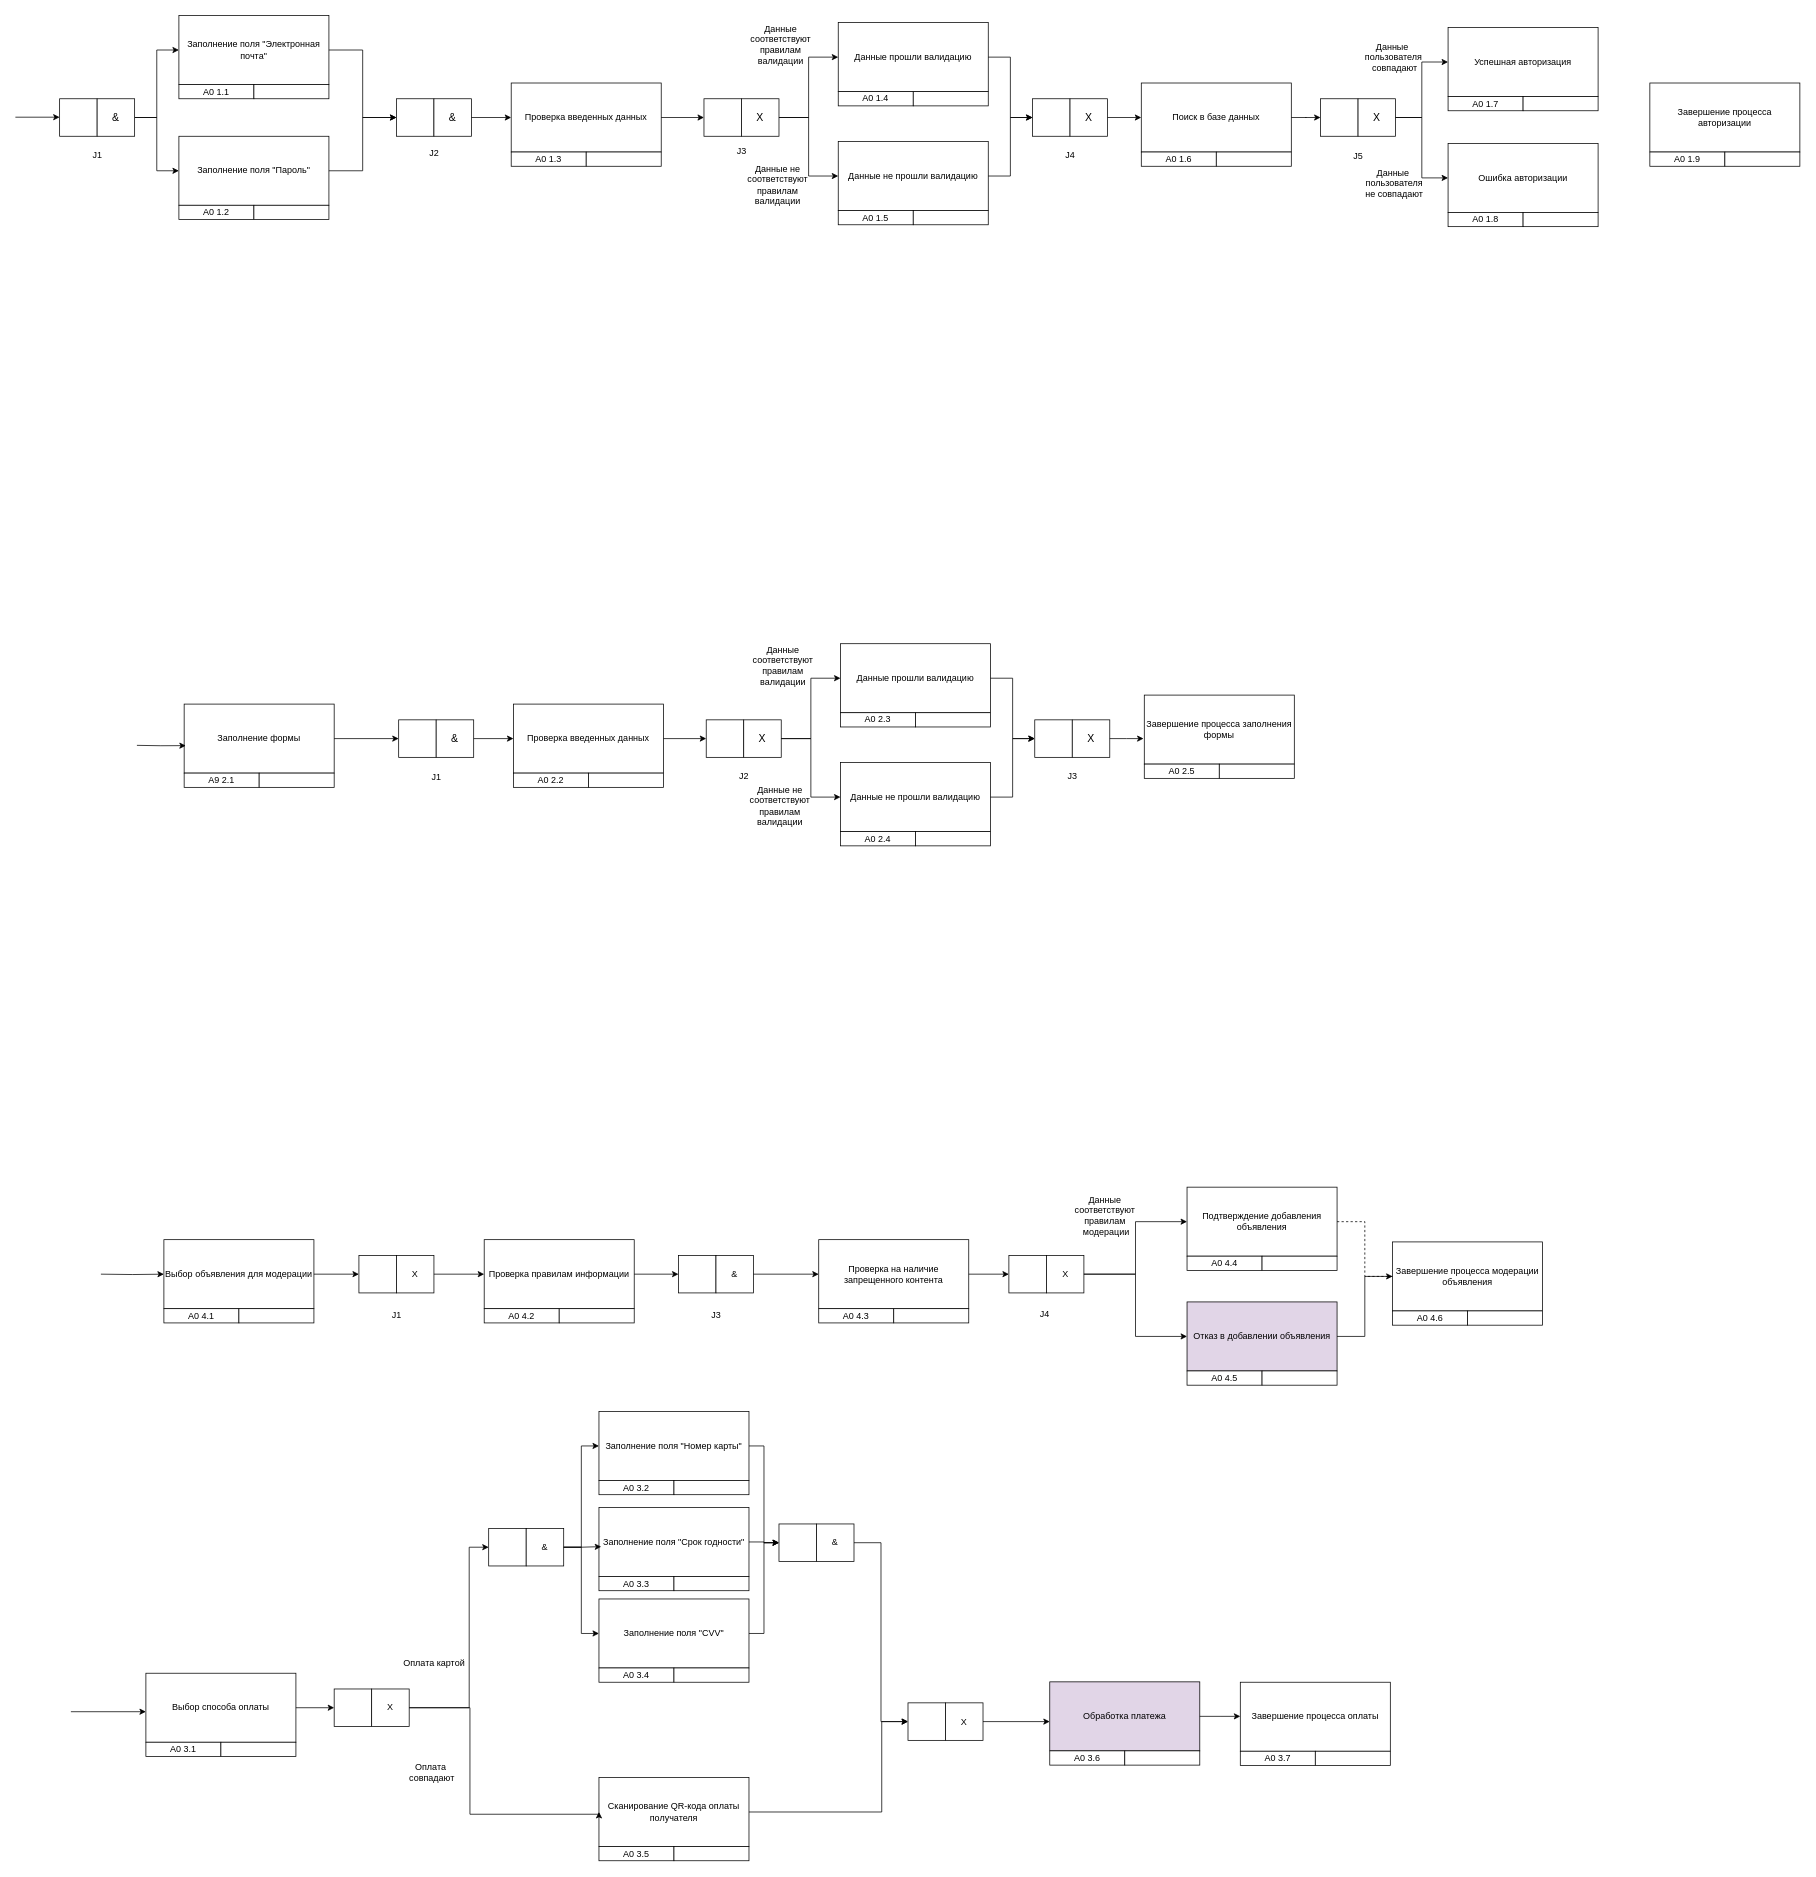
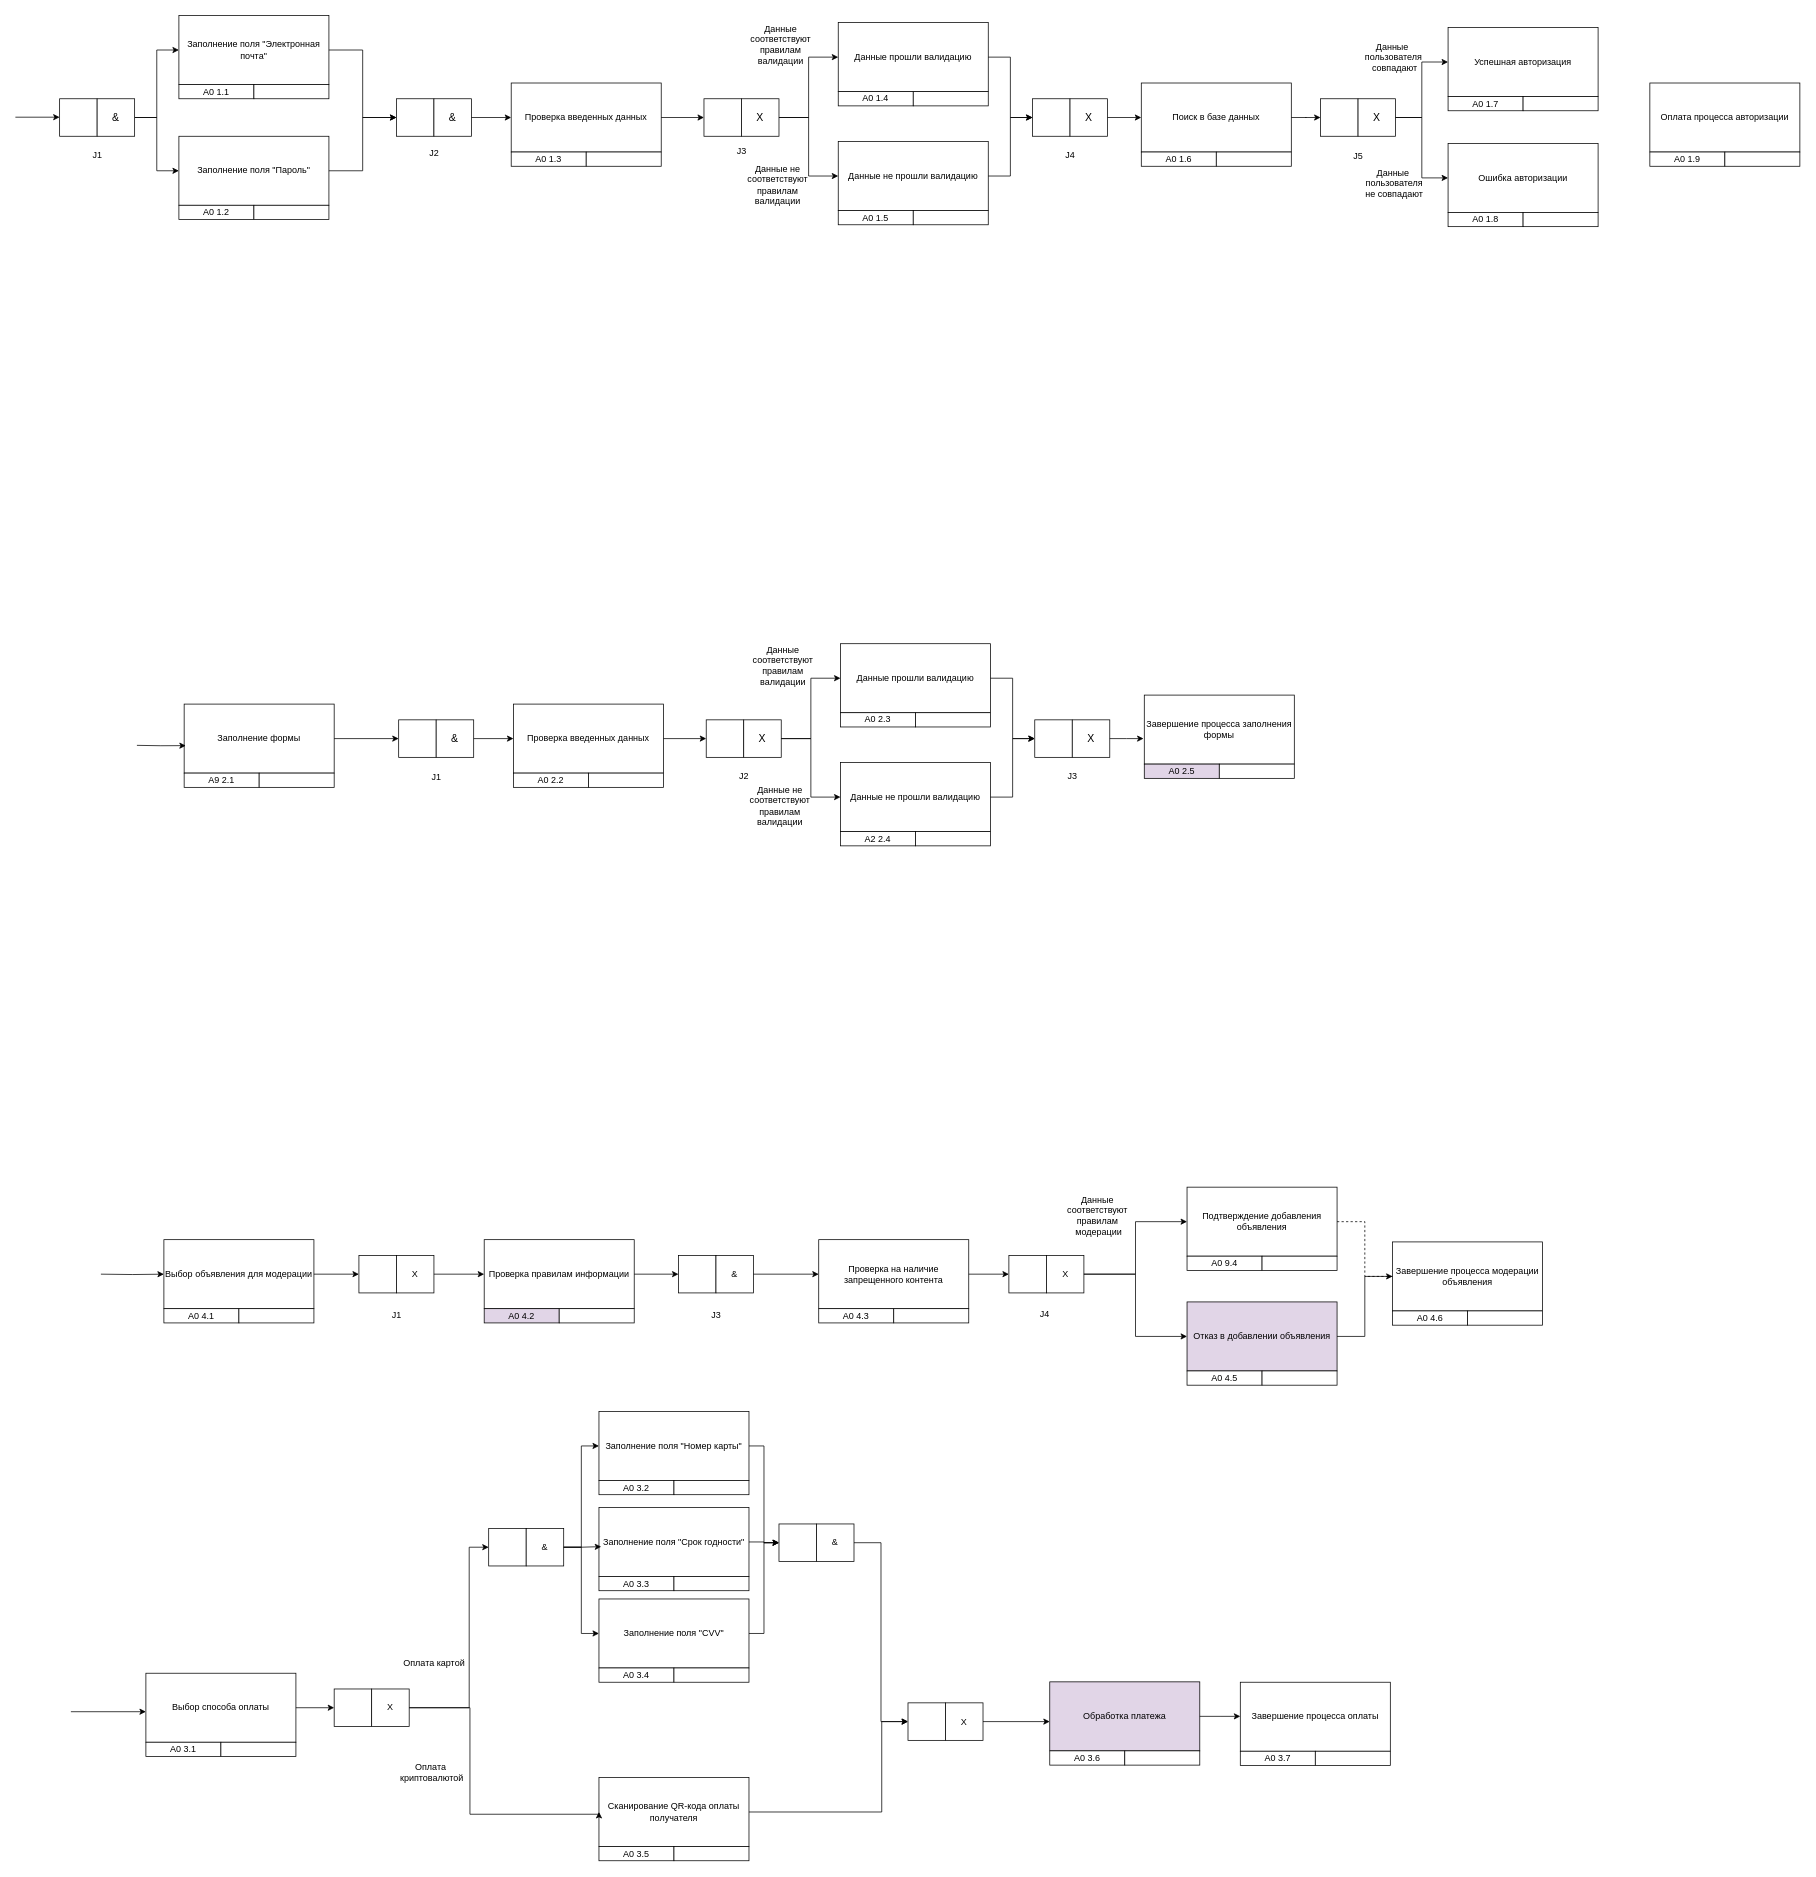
(1725, 117) -> (1725, 117)
(1182, 771) -> (1182, 771)
(878, 839) -> (878, 839)
(1106, 1215) -> (1098, 1215)
(1224, 1263) -> (1224, 1263)
(522, 1316) -> (522, 1316)
(432, 1772) -> (432, 1772)
